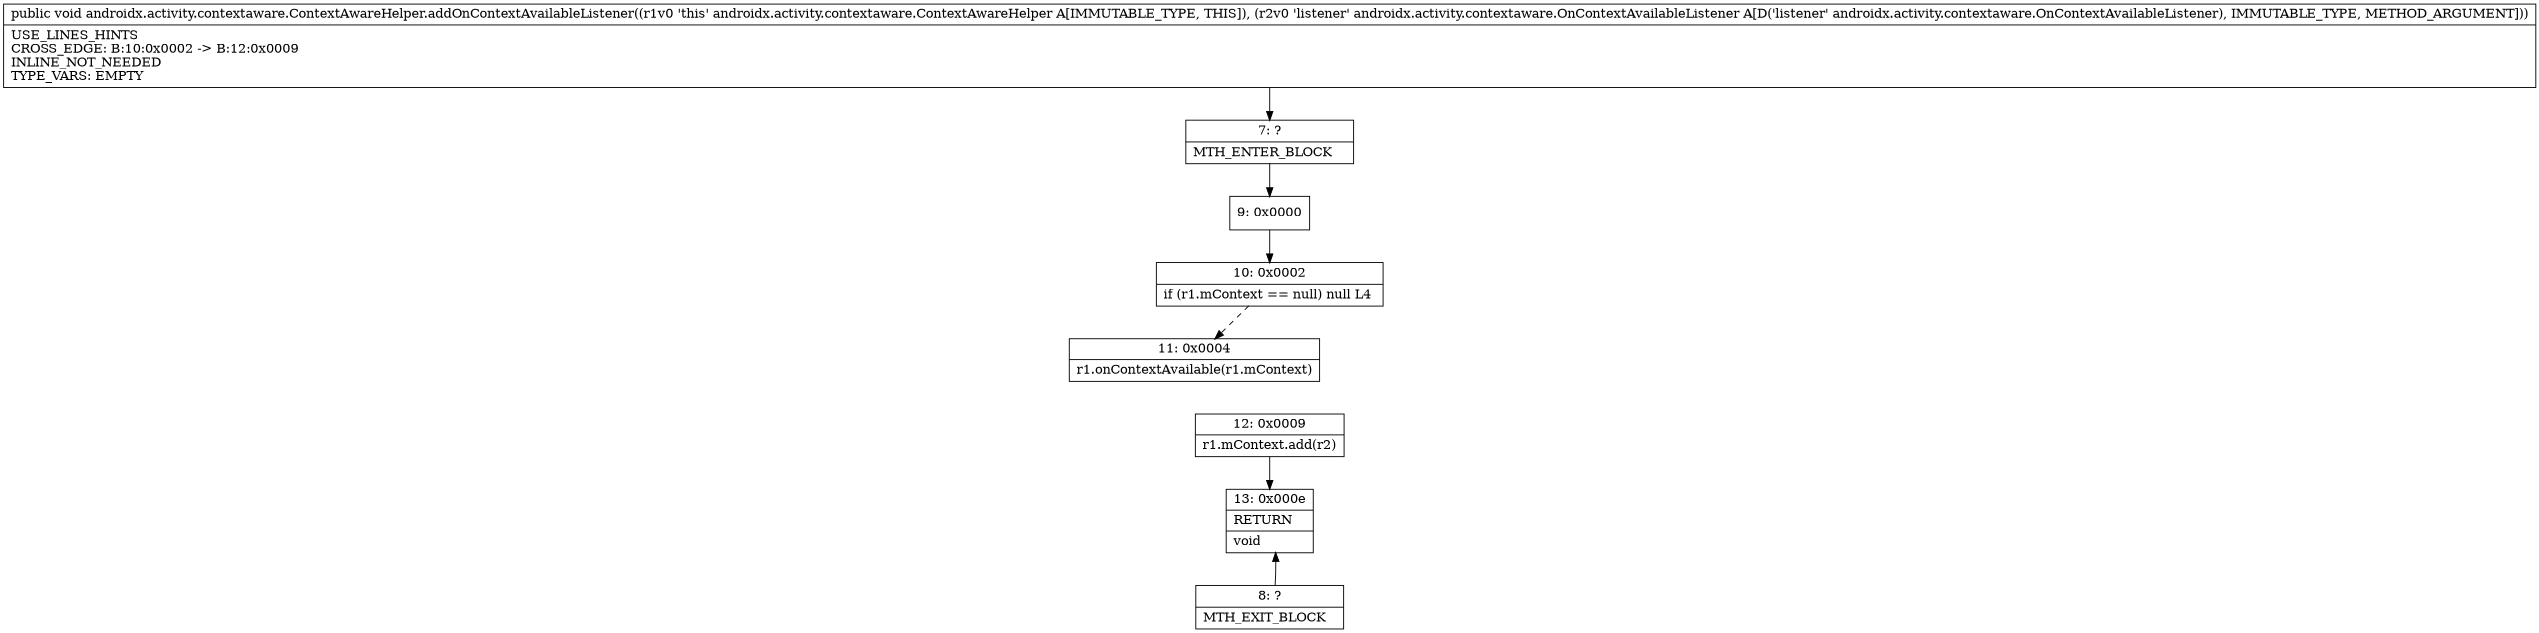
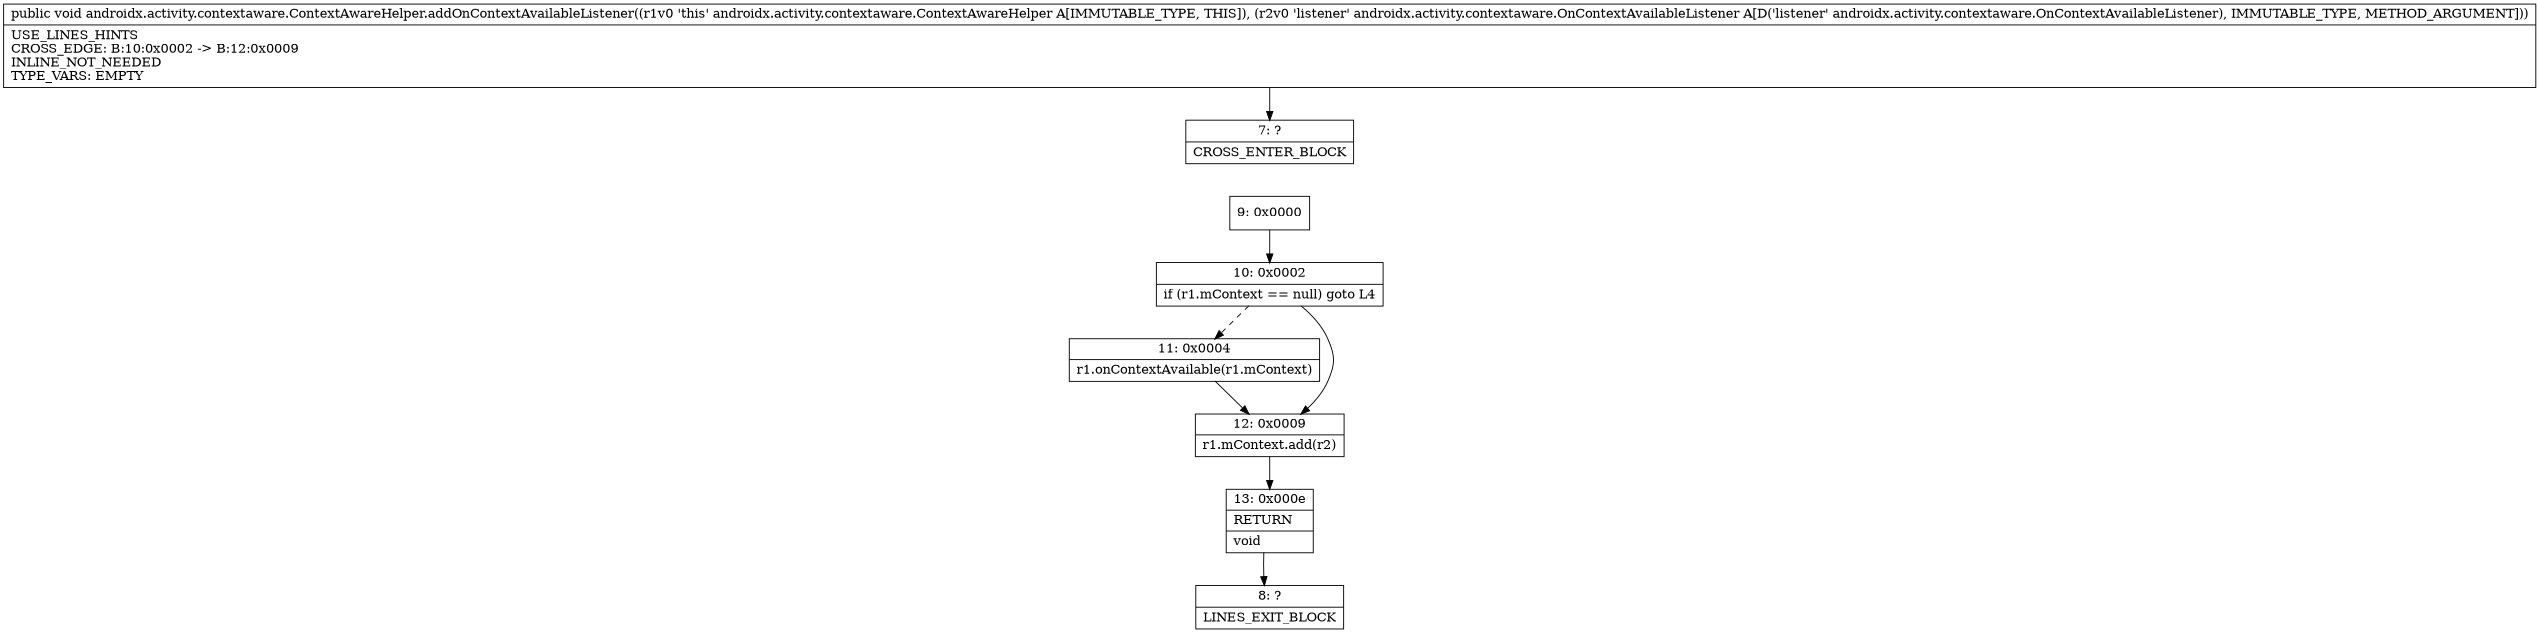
(1263, 152) -> (1270, 152)
(1270, 175) -> none
(1267, 295) -> (1270, 295)
none -> (1333, 356)
none -> (1229, 394)
(1276, 574) -> (1264, 564)
(1265, 618) -> (1270, 618)
